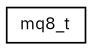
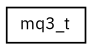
(46, 25) -> (46, 25)
